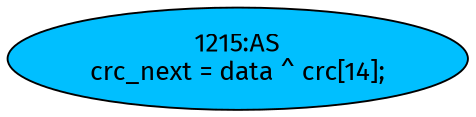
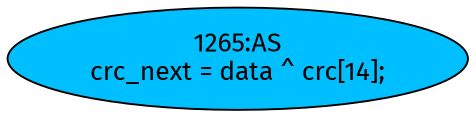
(238, 59) -> (238, 59)
